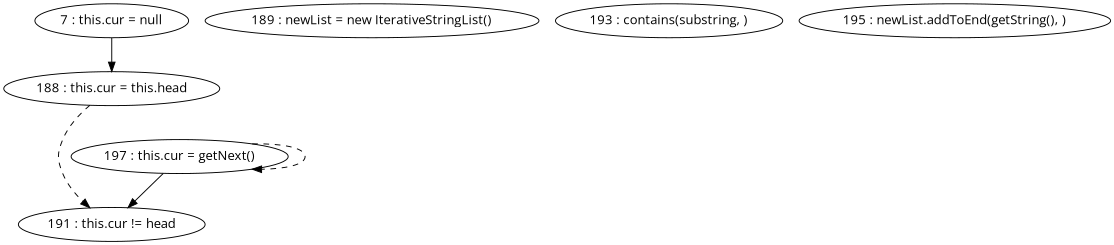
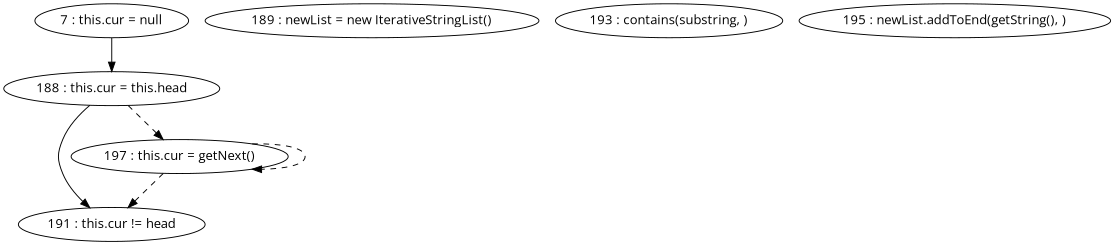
none -> (142, 119)
(59, 152) -> (59, 152)
(149, 187) -> (149, 187)
